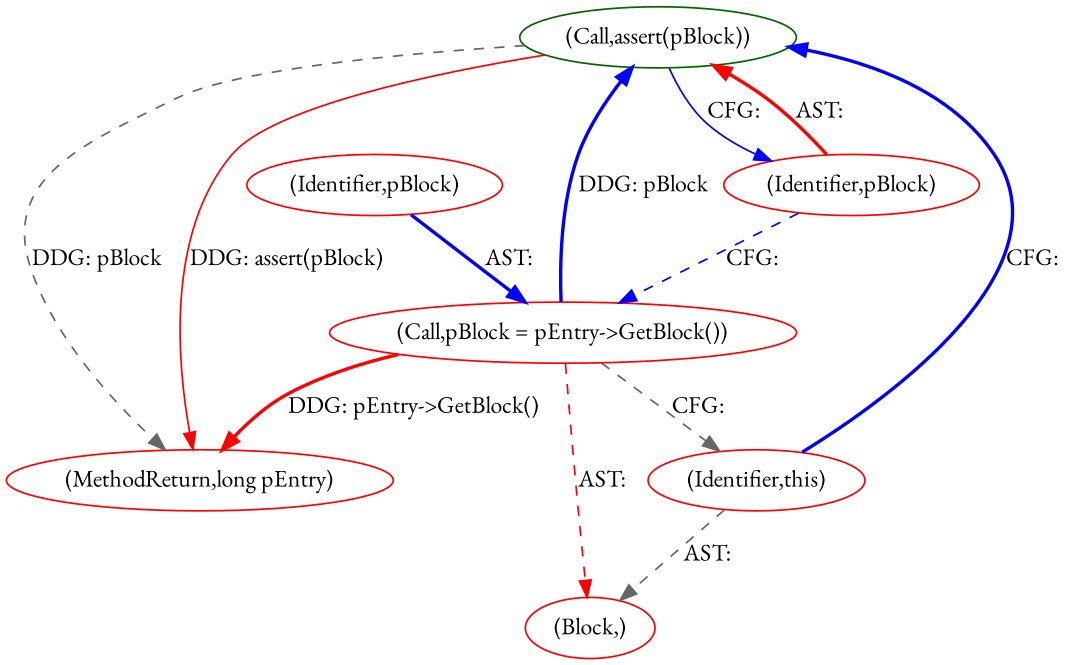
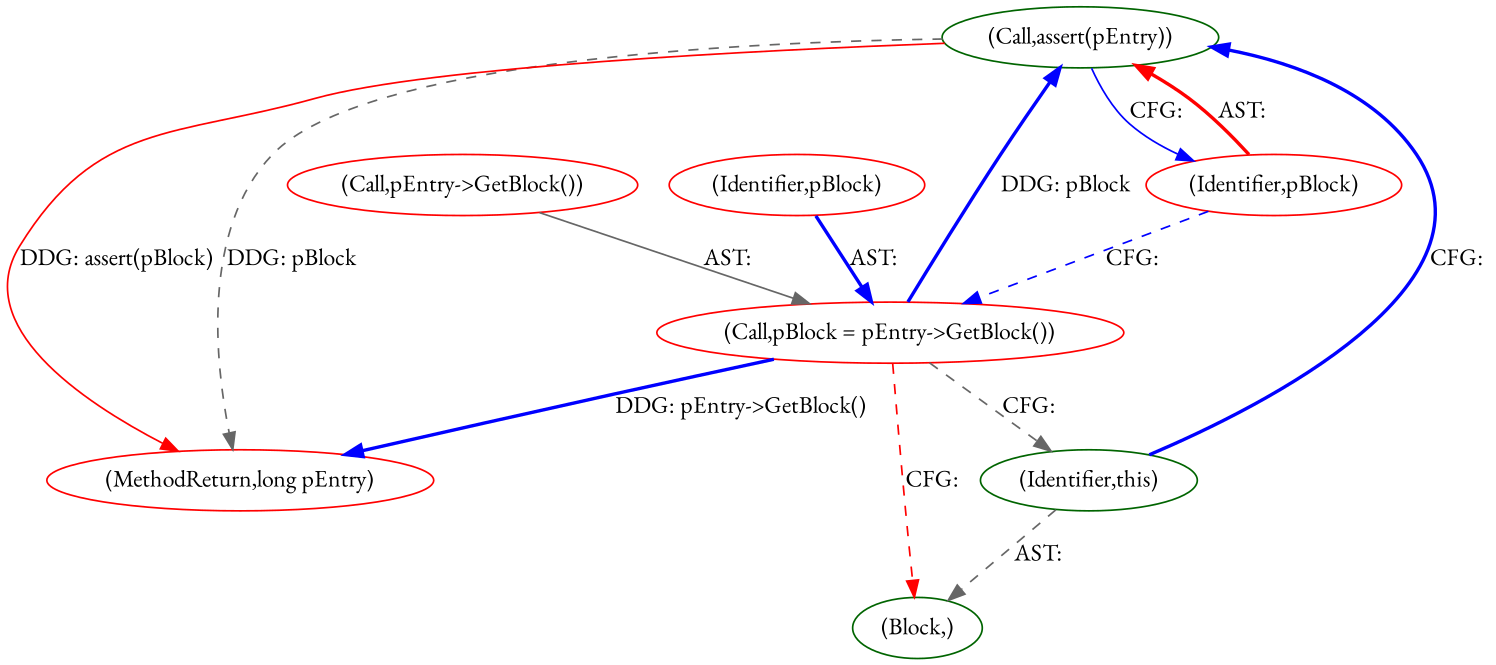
(658, 37) -> (1080, 37)
none -> (463, 185)
(310, 383) -> (568, 404)
(605, 480) -> (935, 480)
(757, 480) -> (1089, 480)
(590, 628) -> (917, 628)
